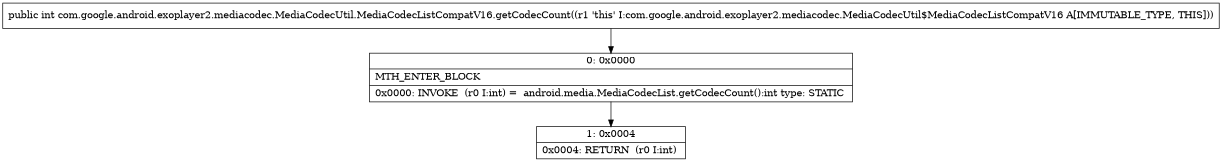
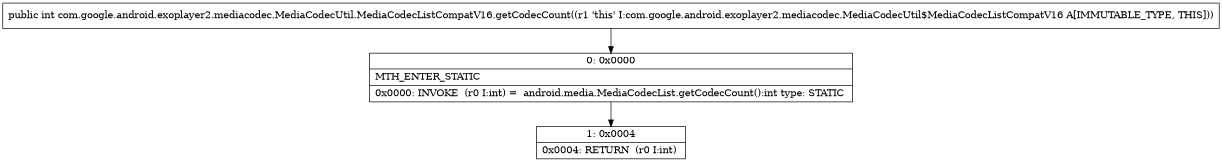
(428, 77) -> (428, 77)
